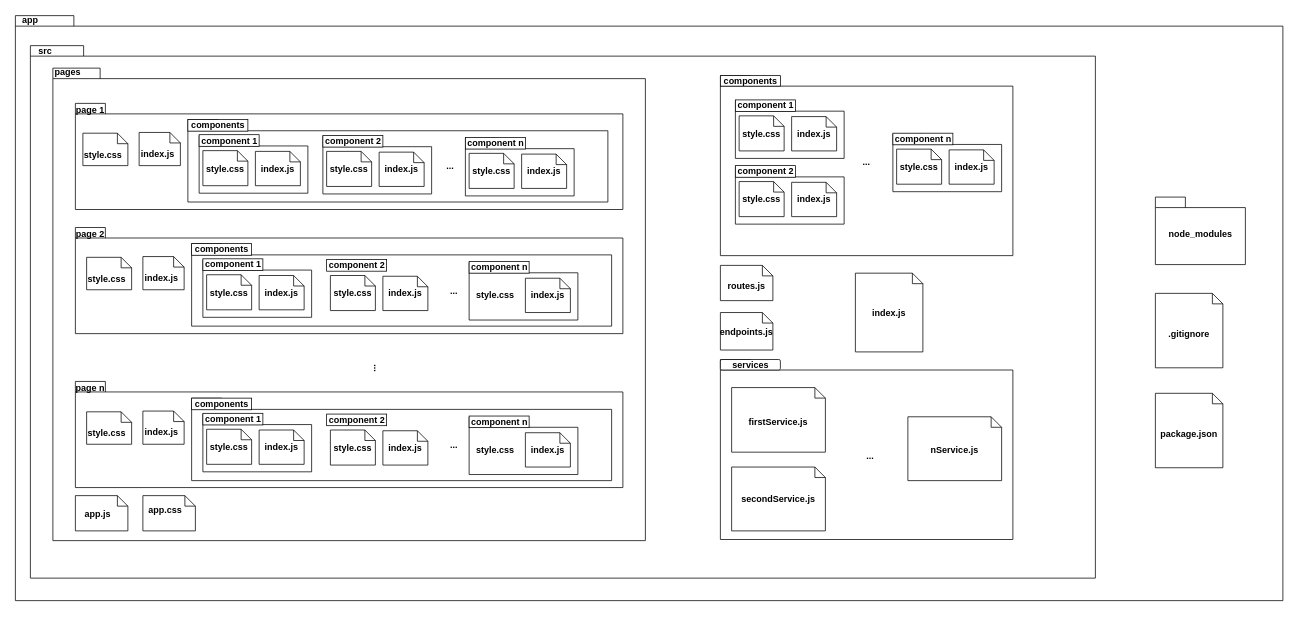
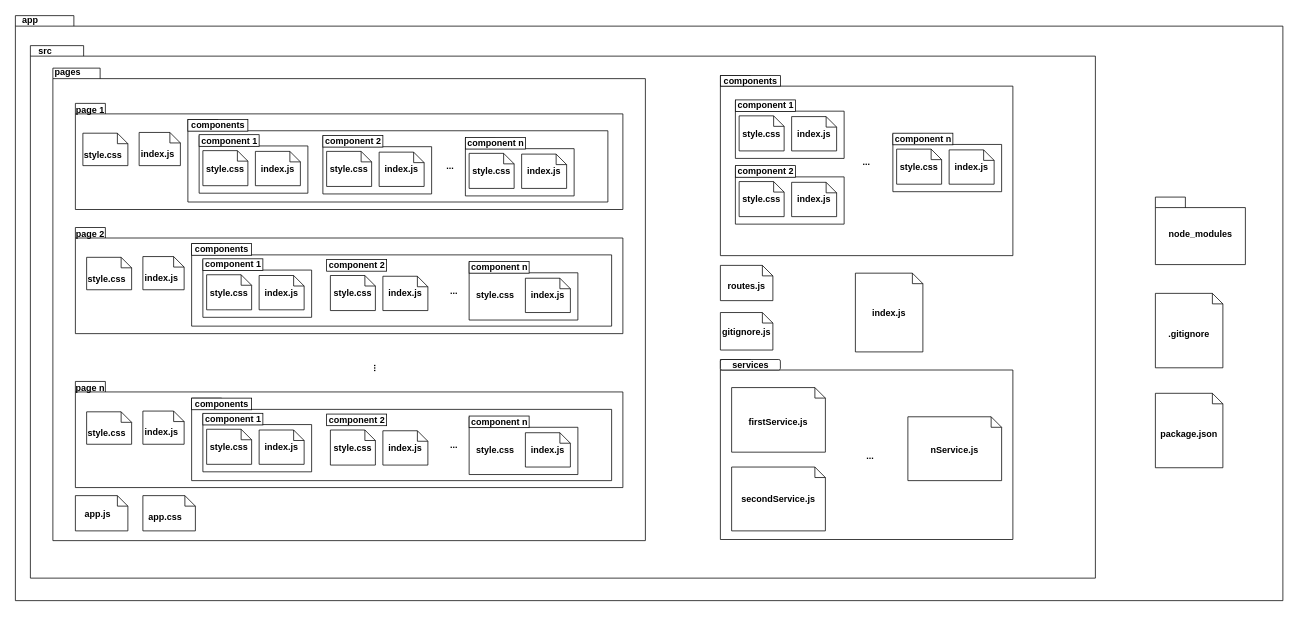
(746, 332) -> (746, 332)
(165, 509) -> (165, 516)
